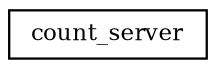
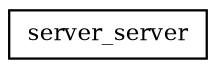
(108, 34) -> (108, 34)
